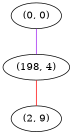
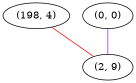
(36, 42) -> (108, 42)
